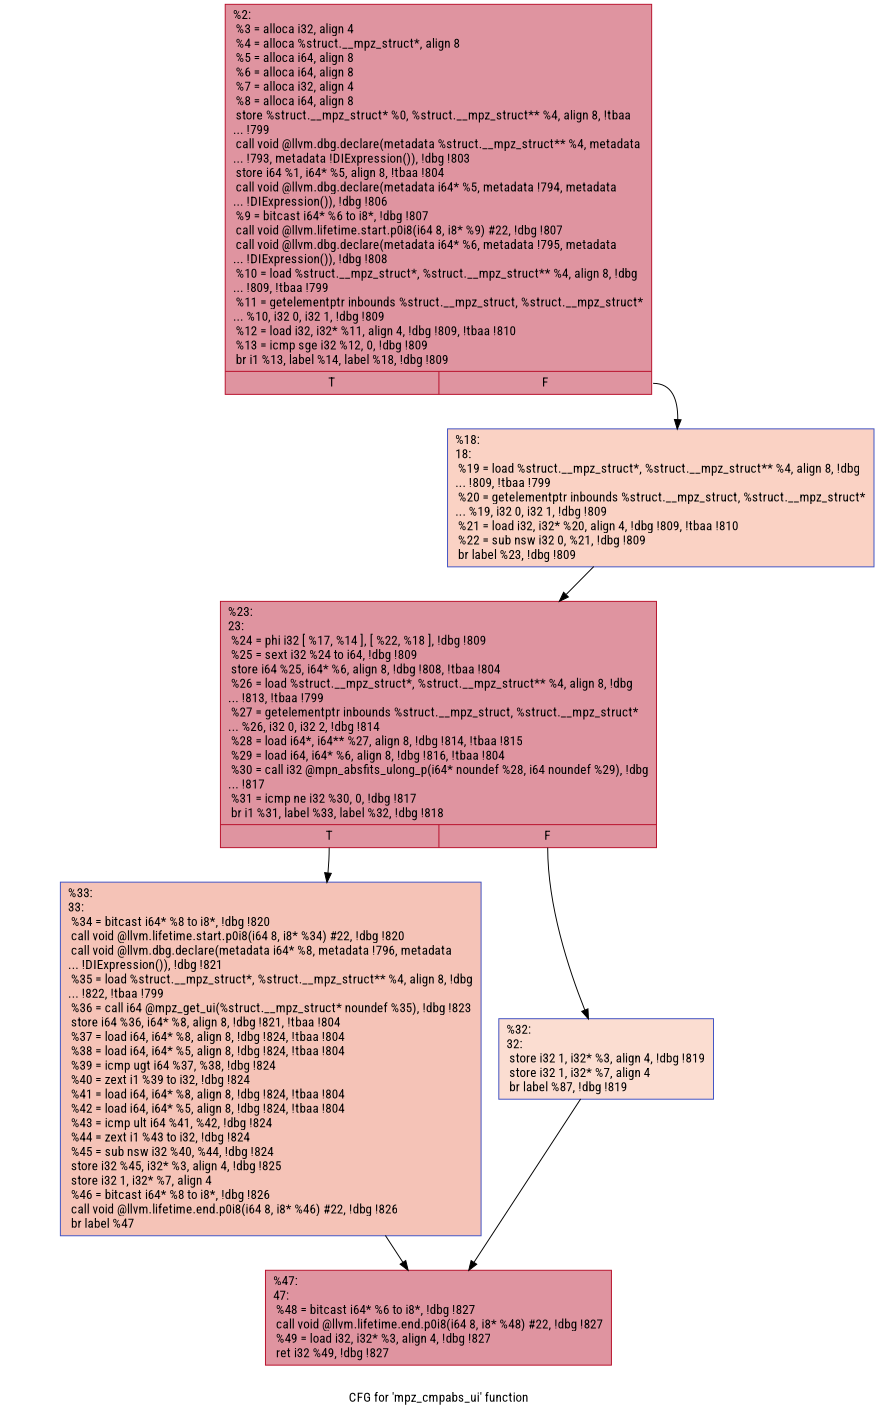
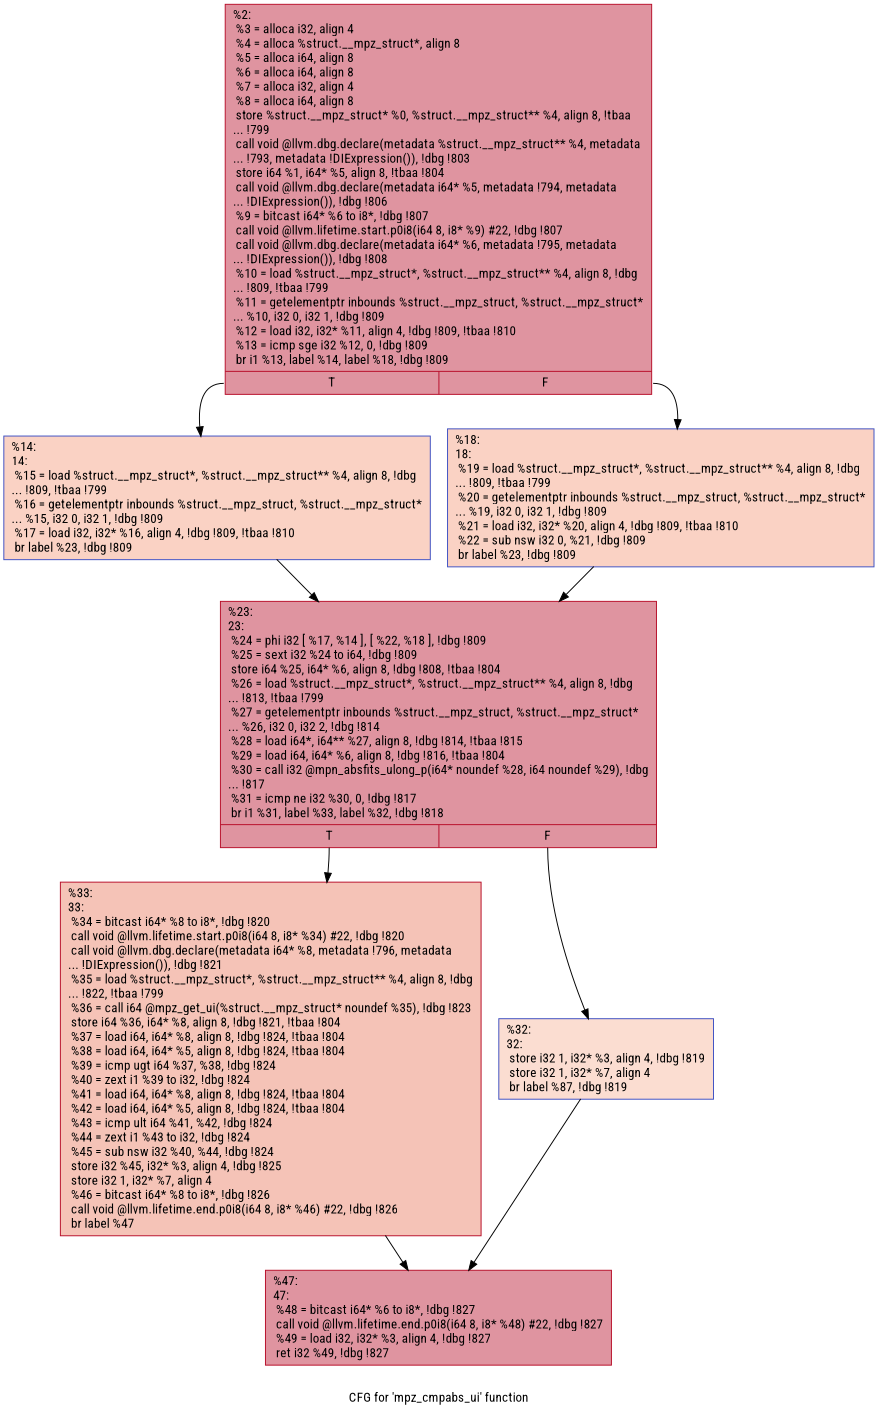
none -> (217, 498)
(271, 1059) -> (271, 1059)
